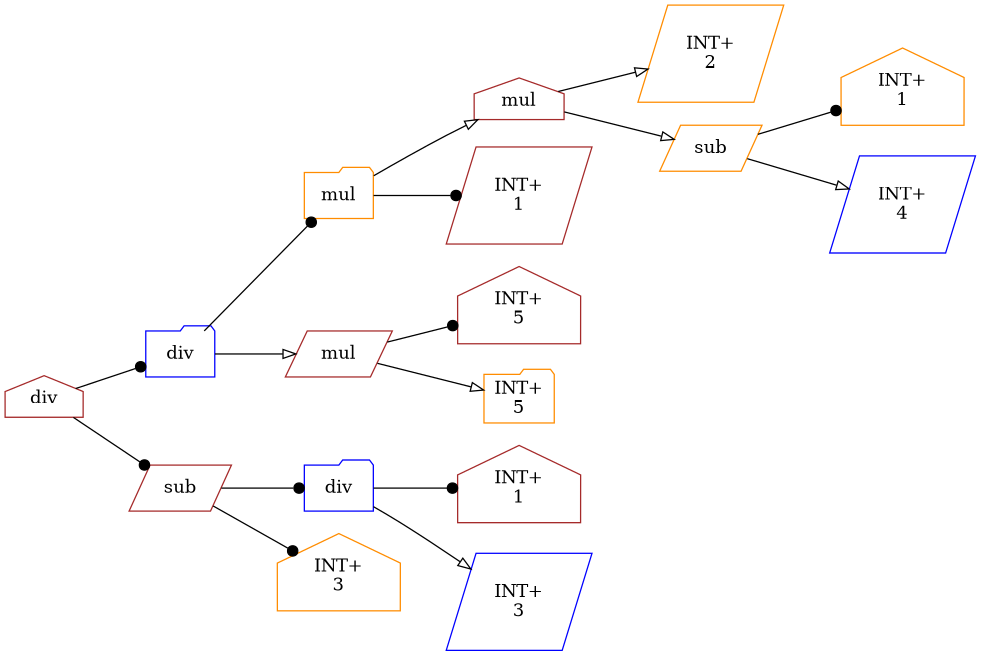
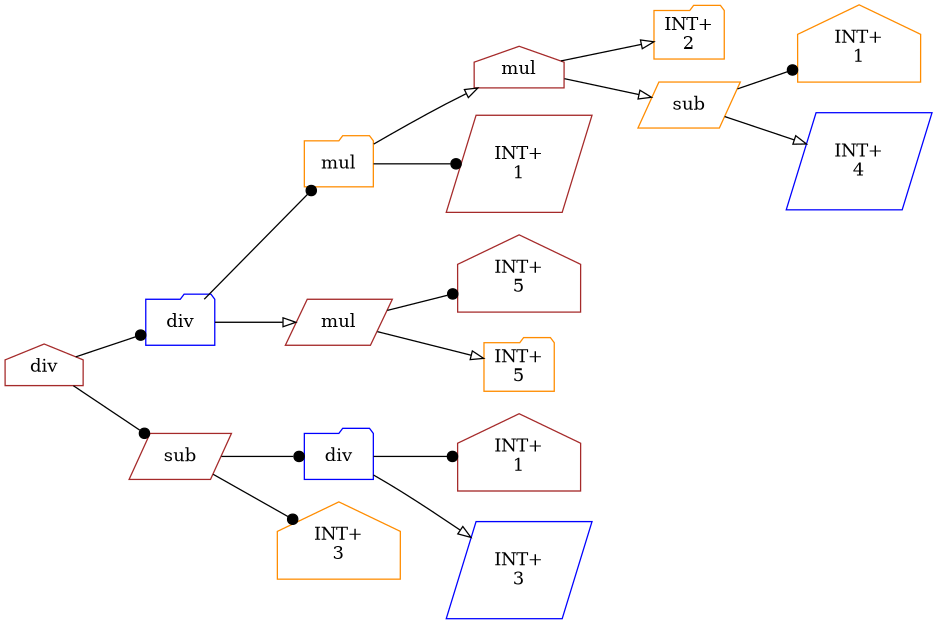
(711, 54) -> (689, 35)
